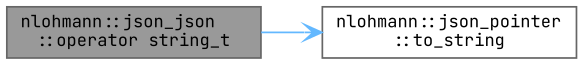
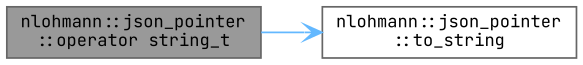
(134, 32) -> (134, 32)
